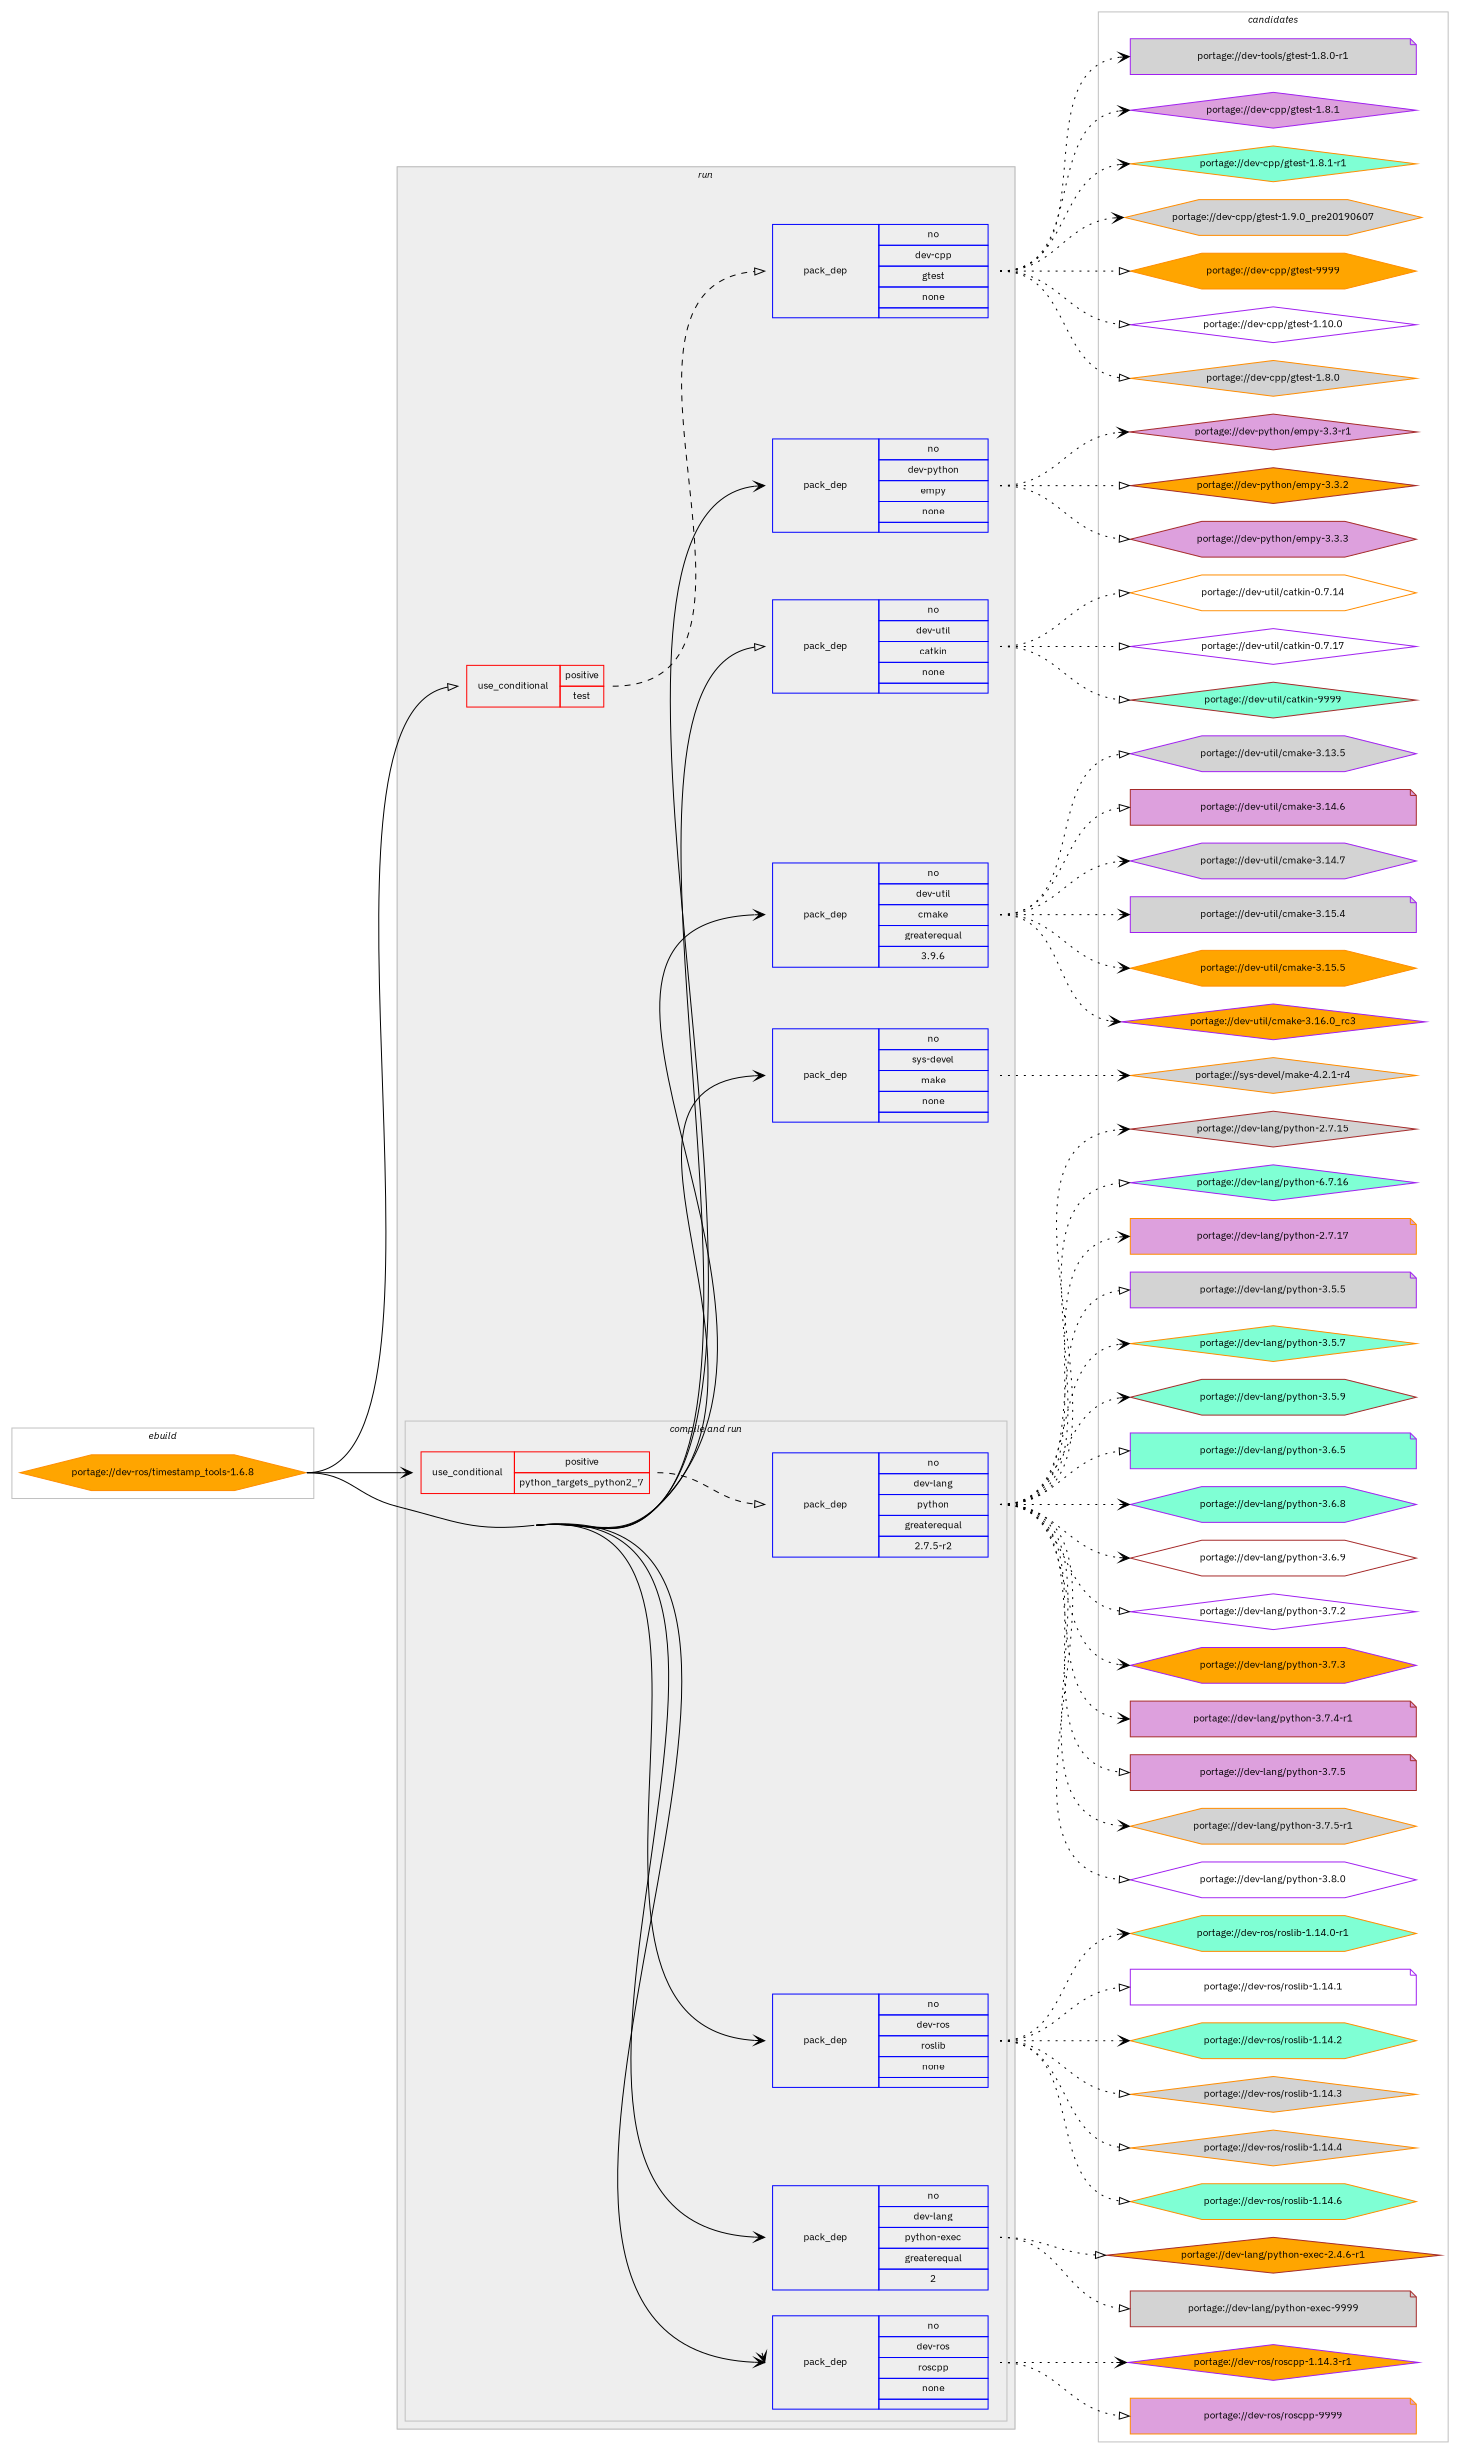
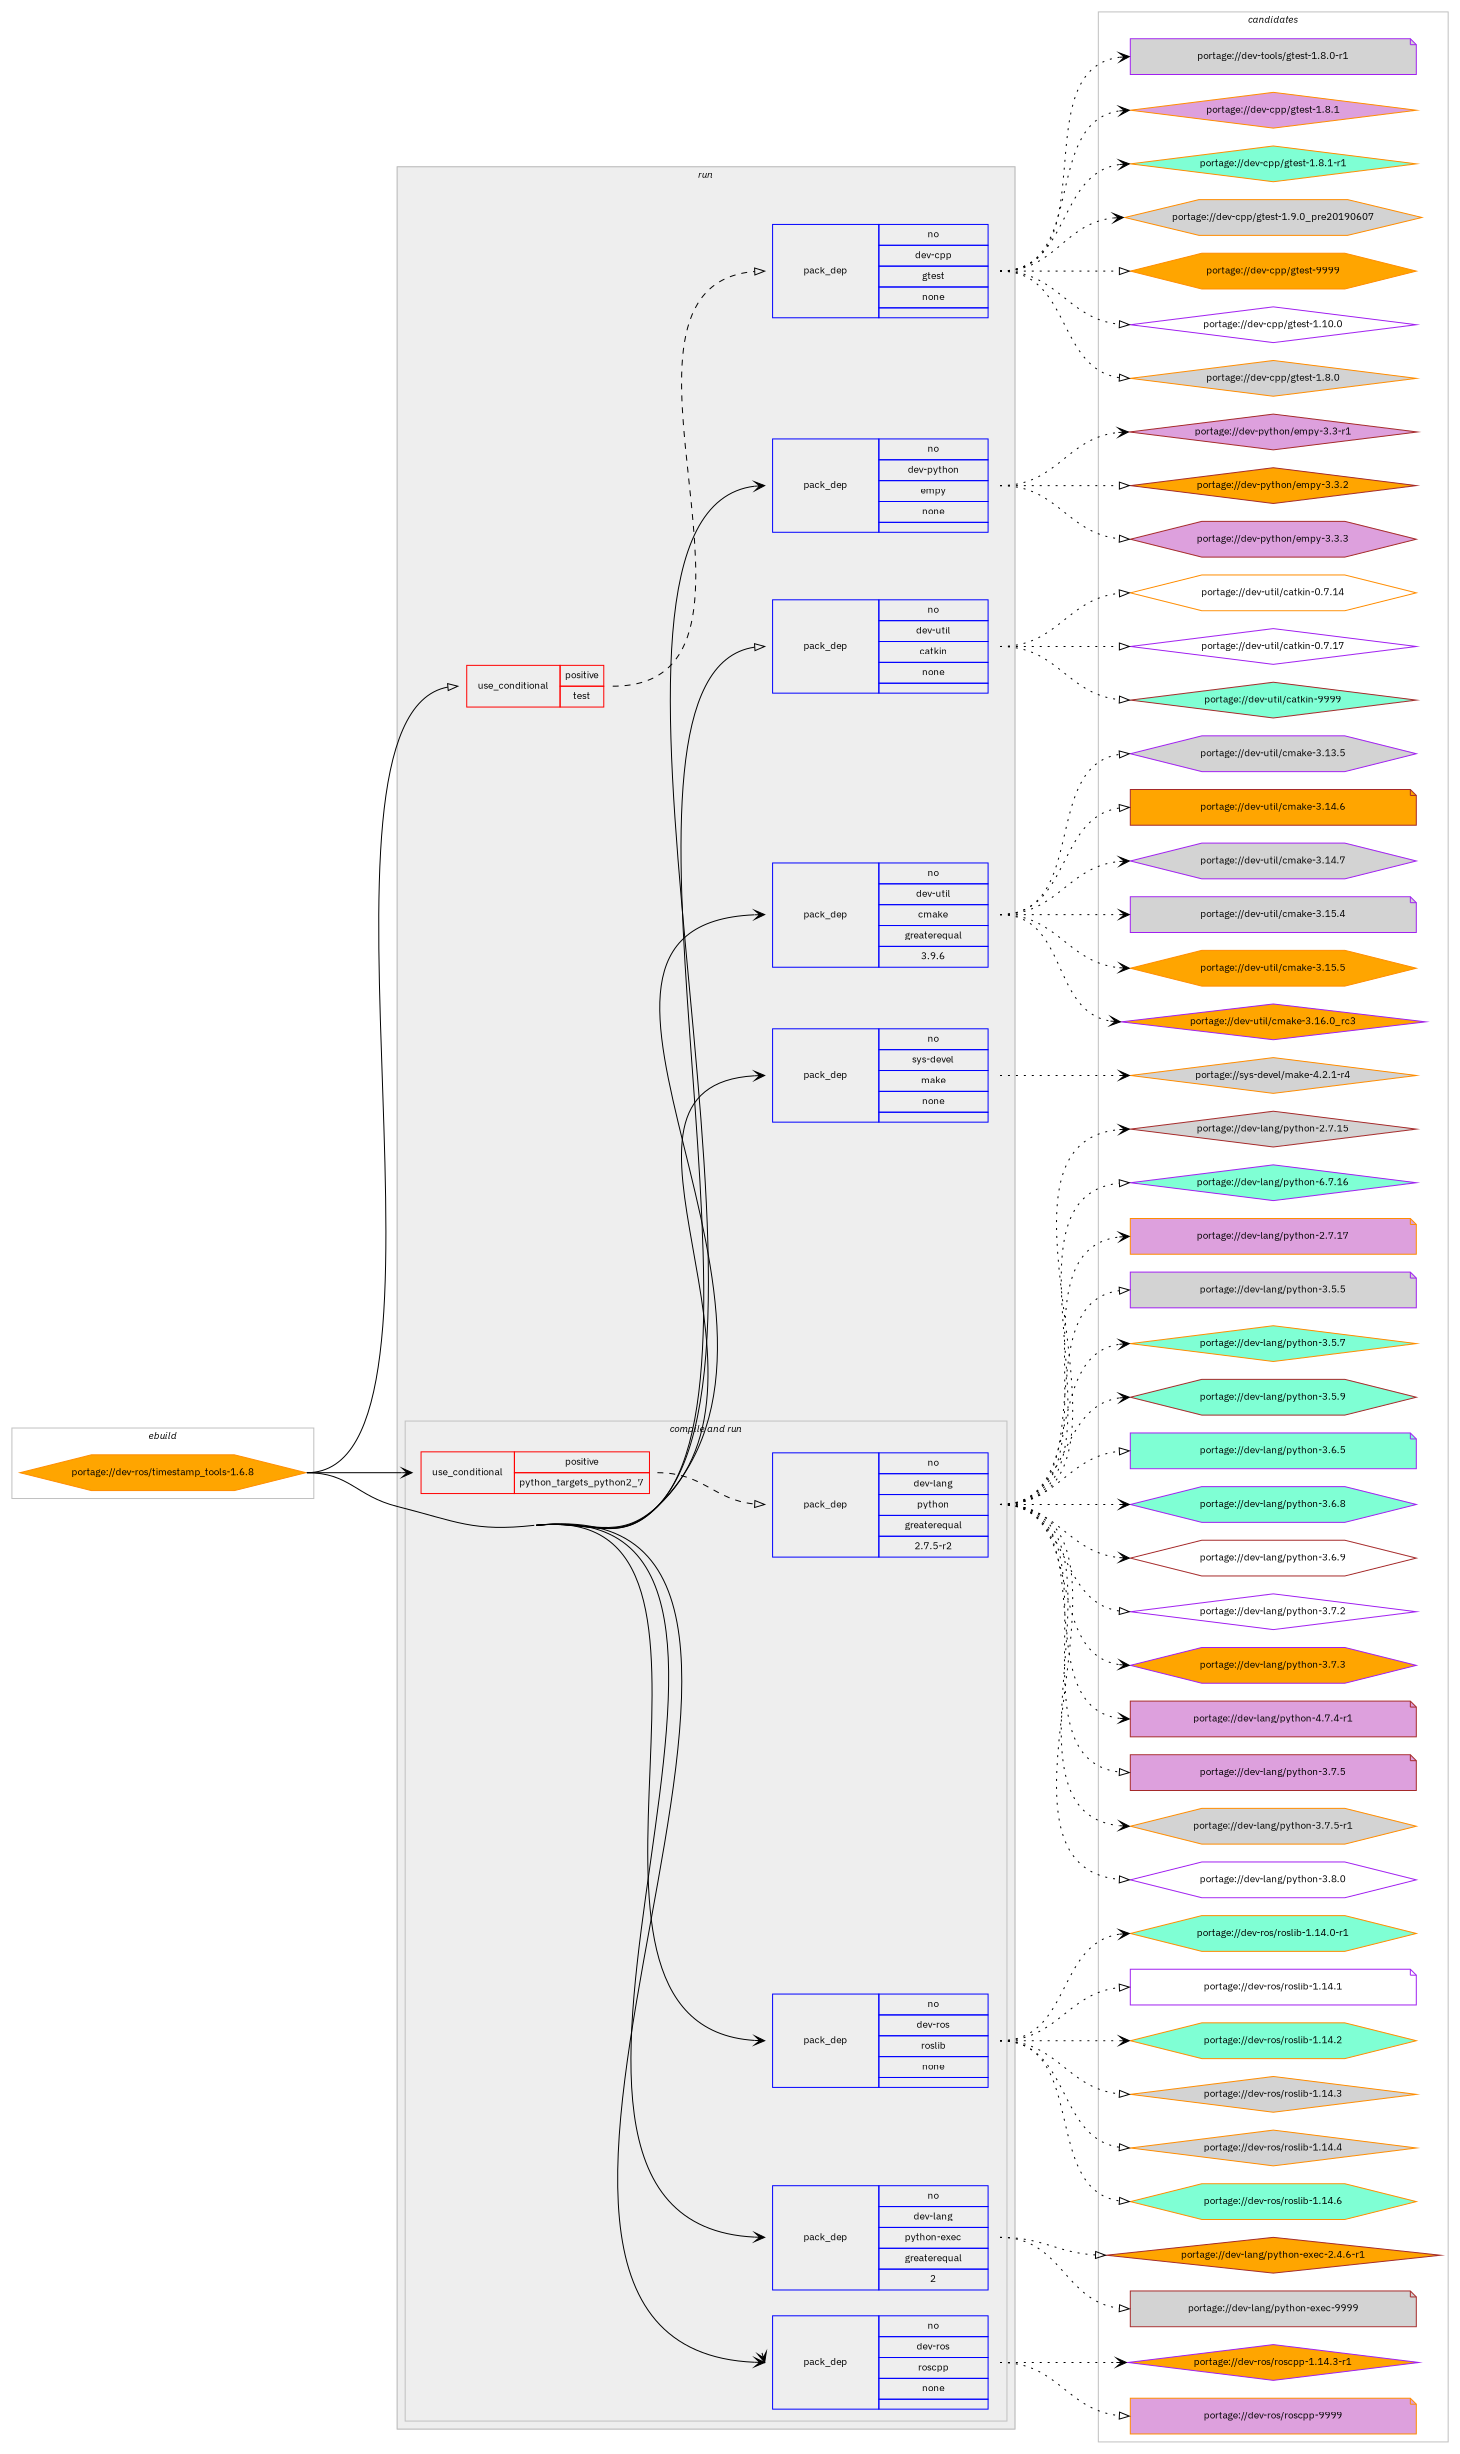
(1273, 110) -> (1273, 110)
(1273, 807) -> (1273, 807)
(1273, 1719) -> (1273, 1719)
